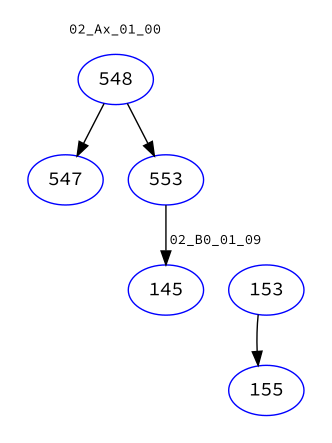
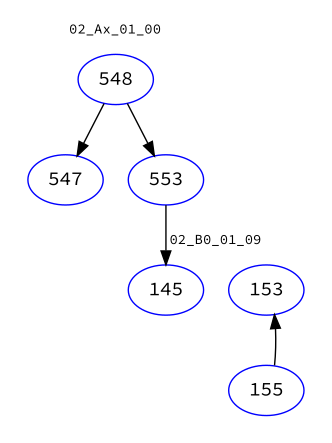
(257, 333) -> (276, 347)
